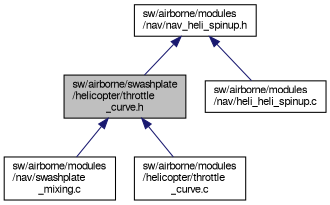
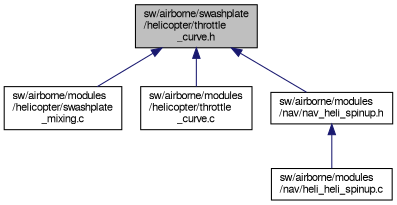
(159, 60) -> (273, 73)
(60, 178) -> (63, 108)
